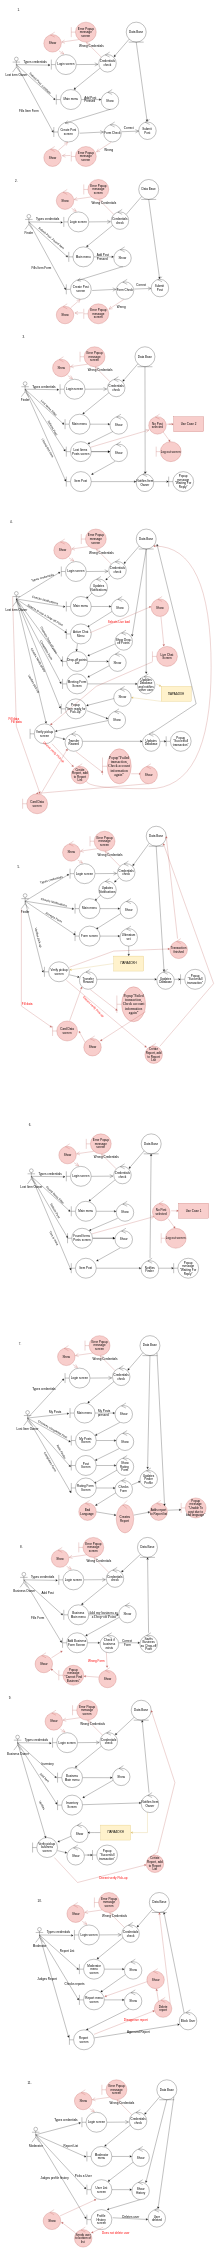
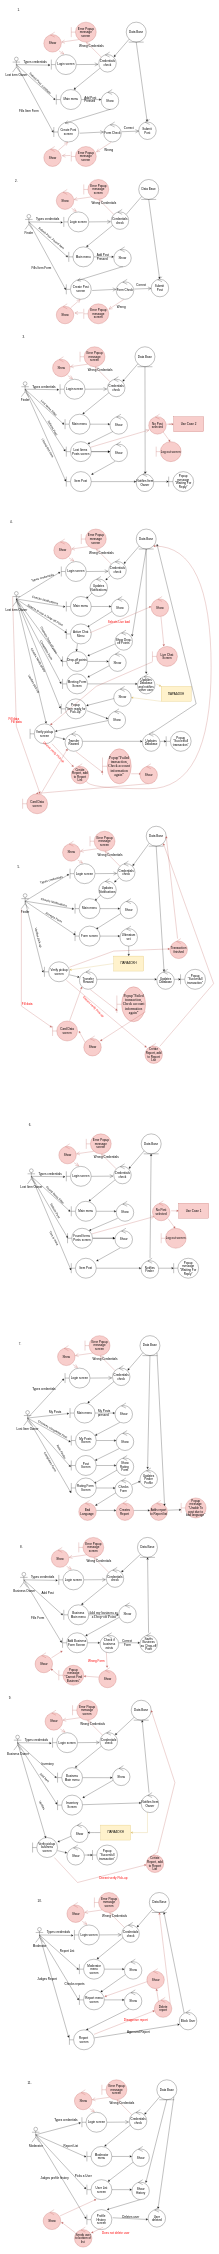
(125, 1517) -> (125, 1511)
